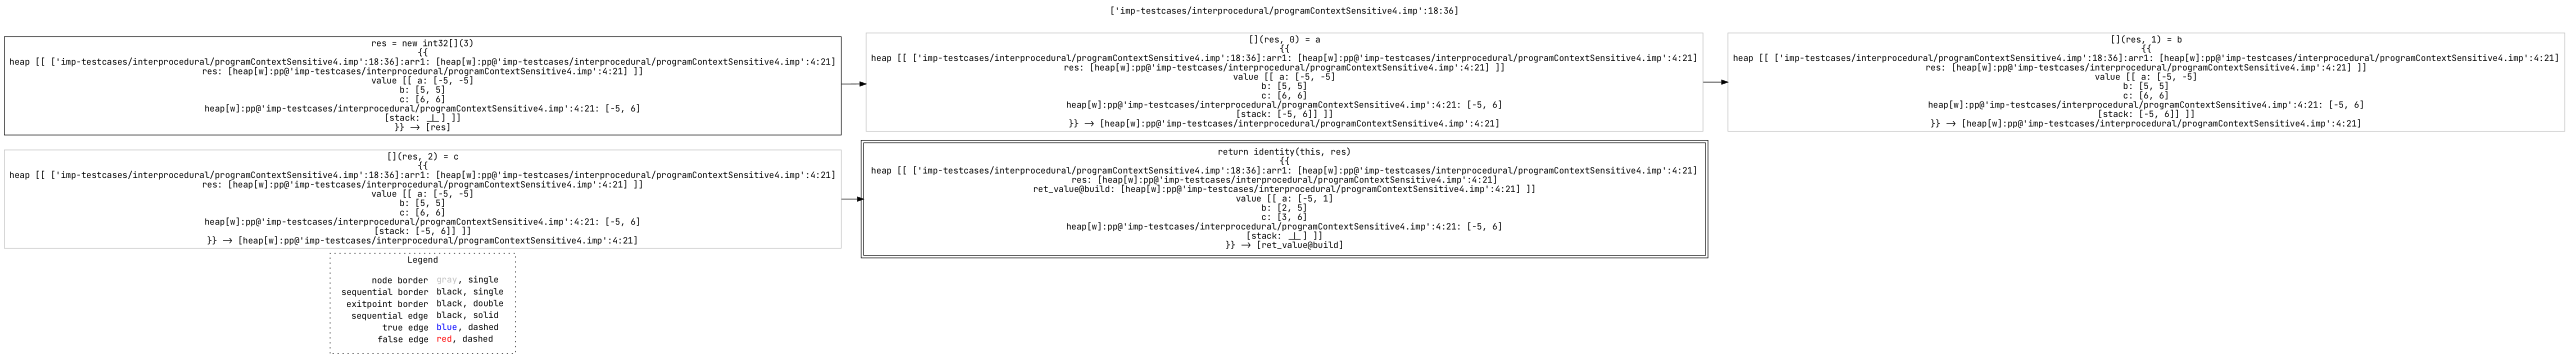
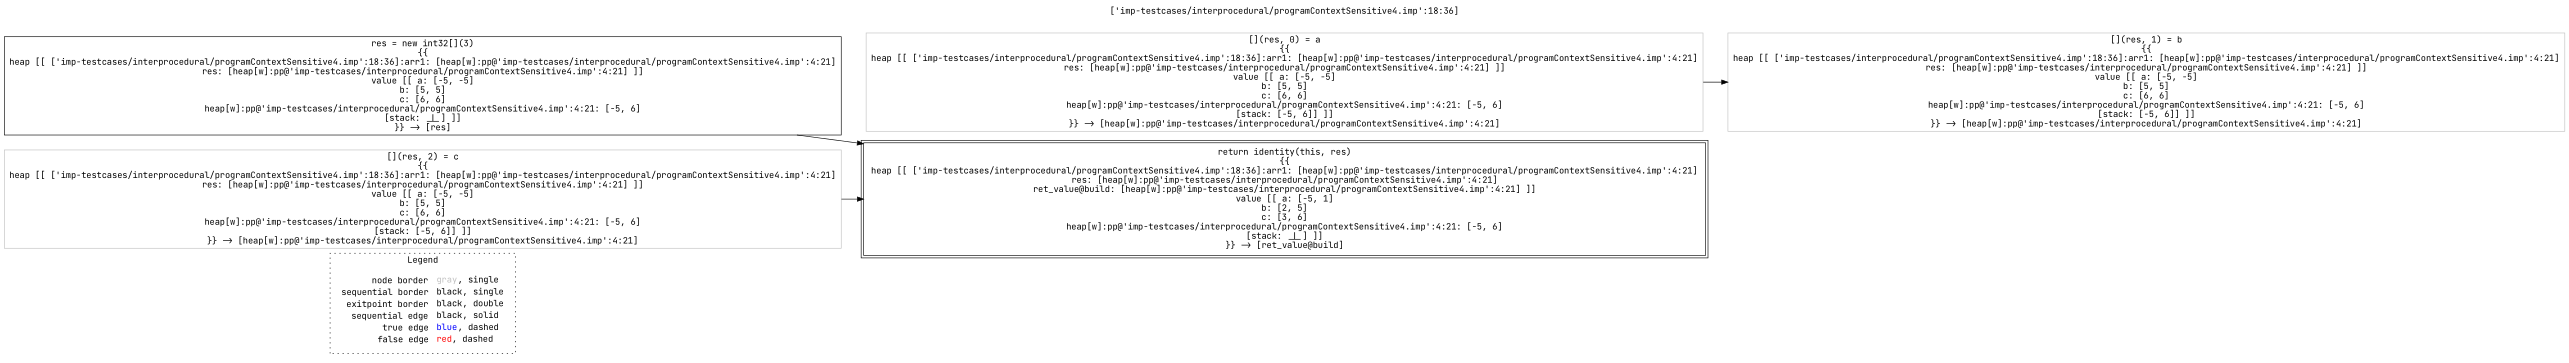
(851, 84) -> (827, 139)
